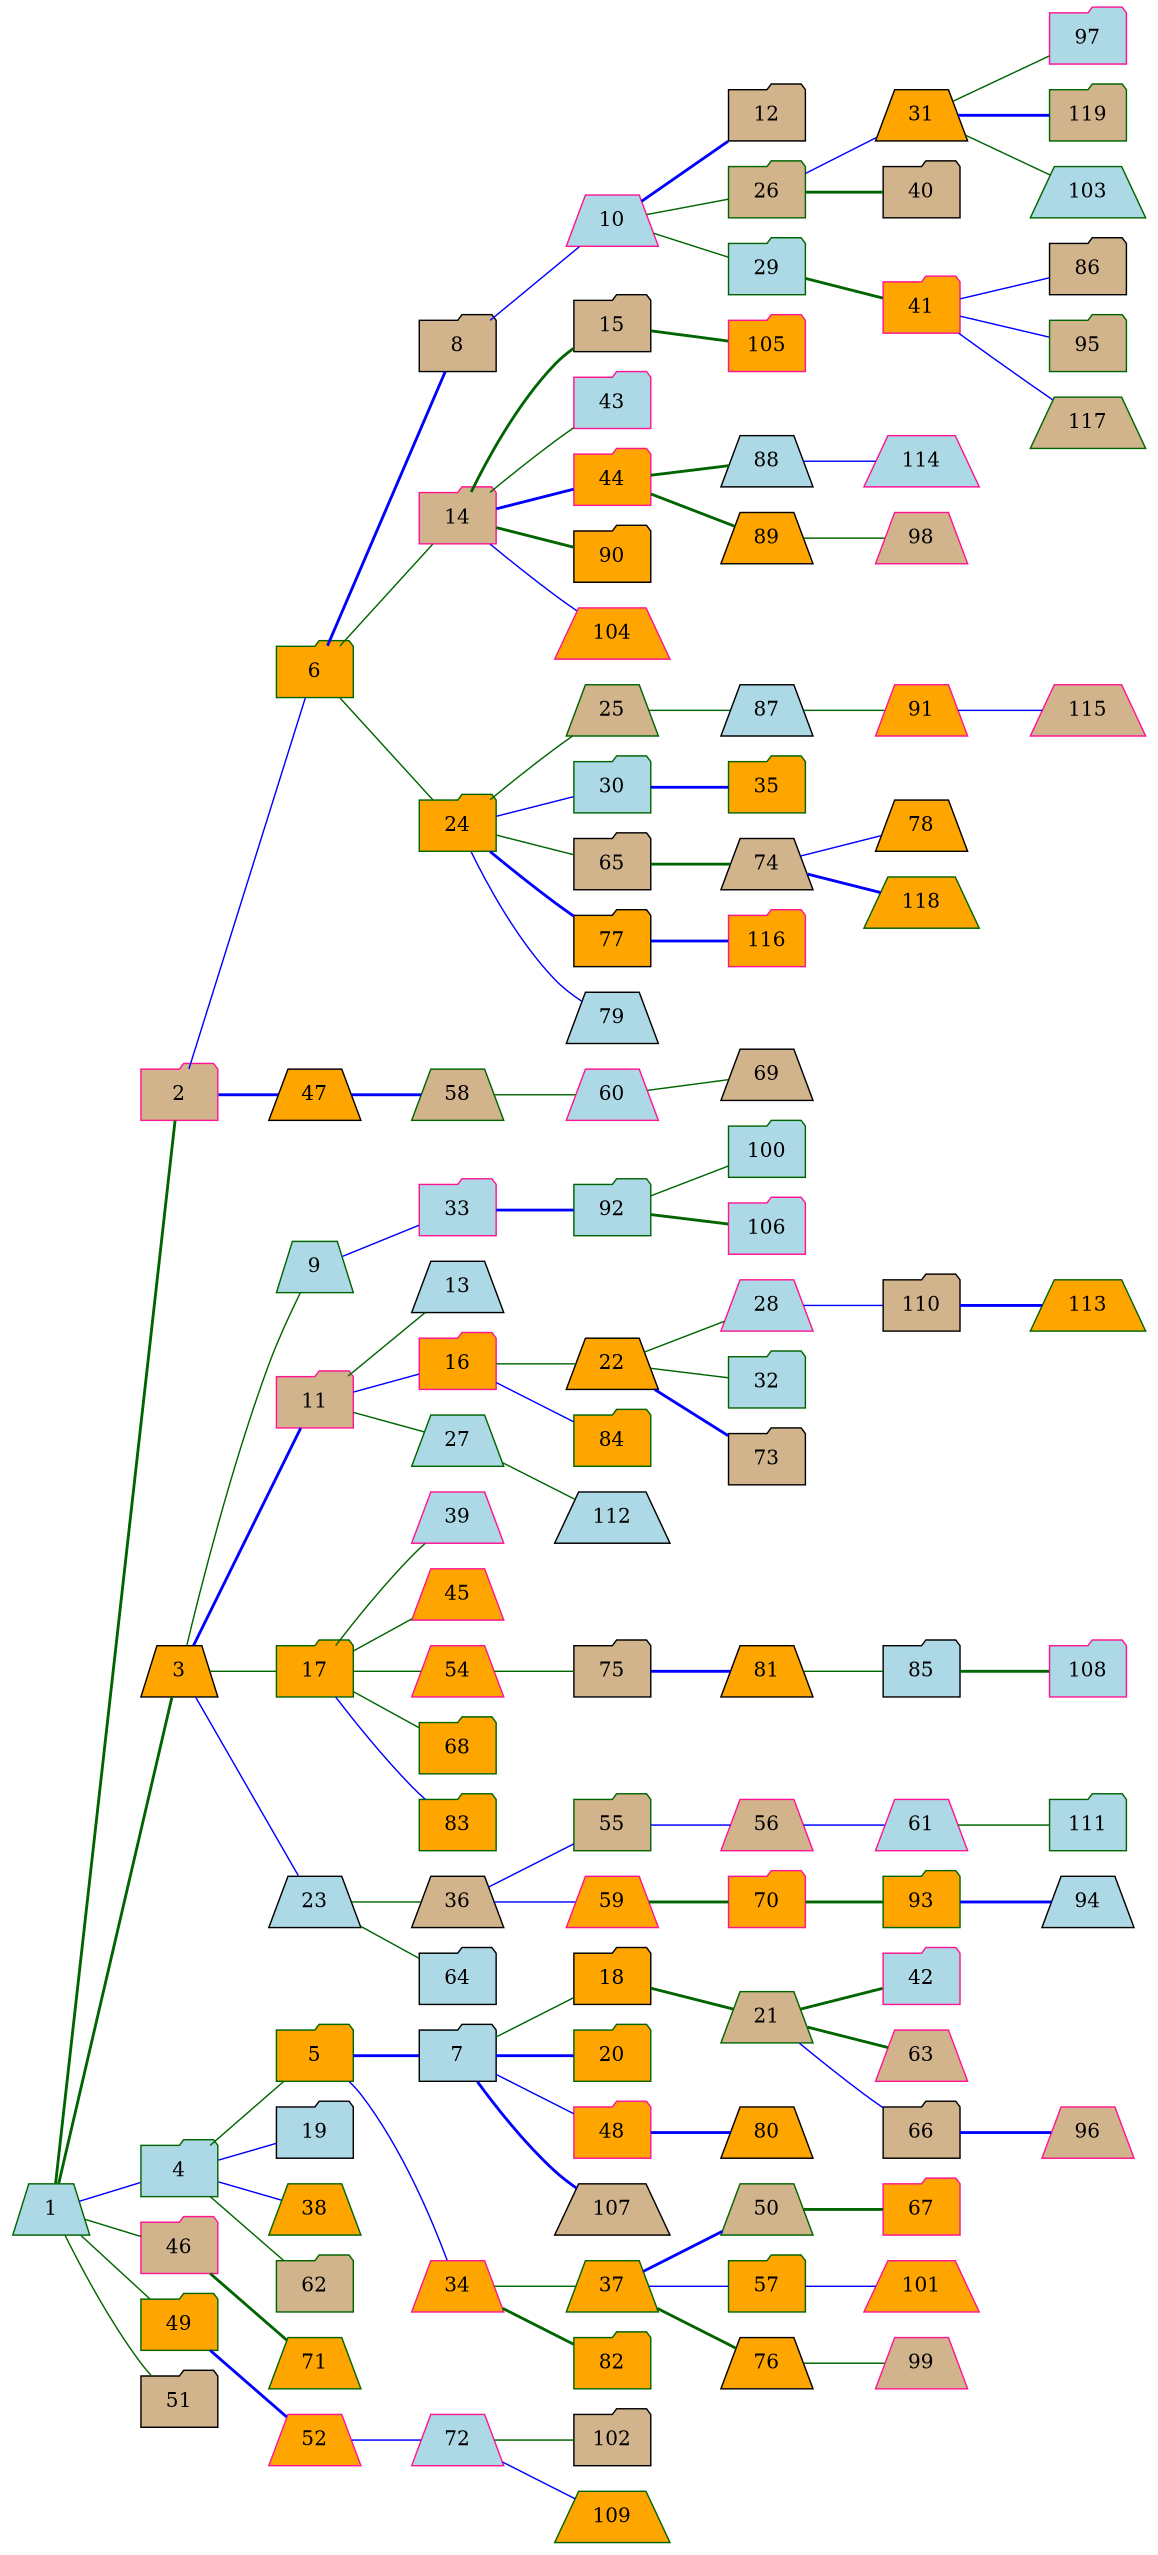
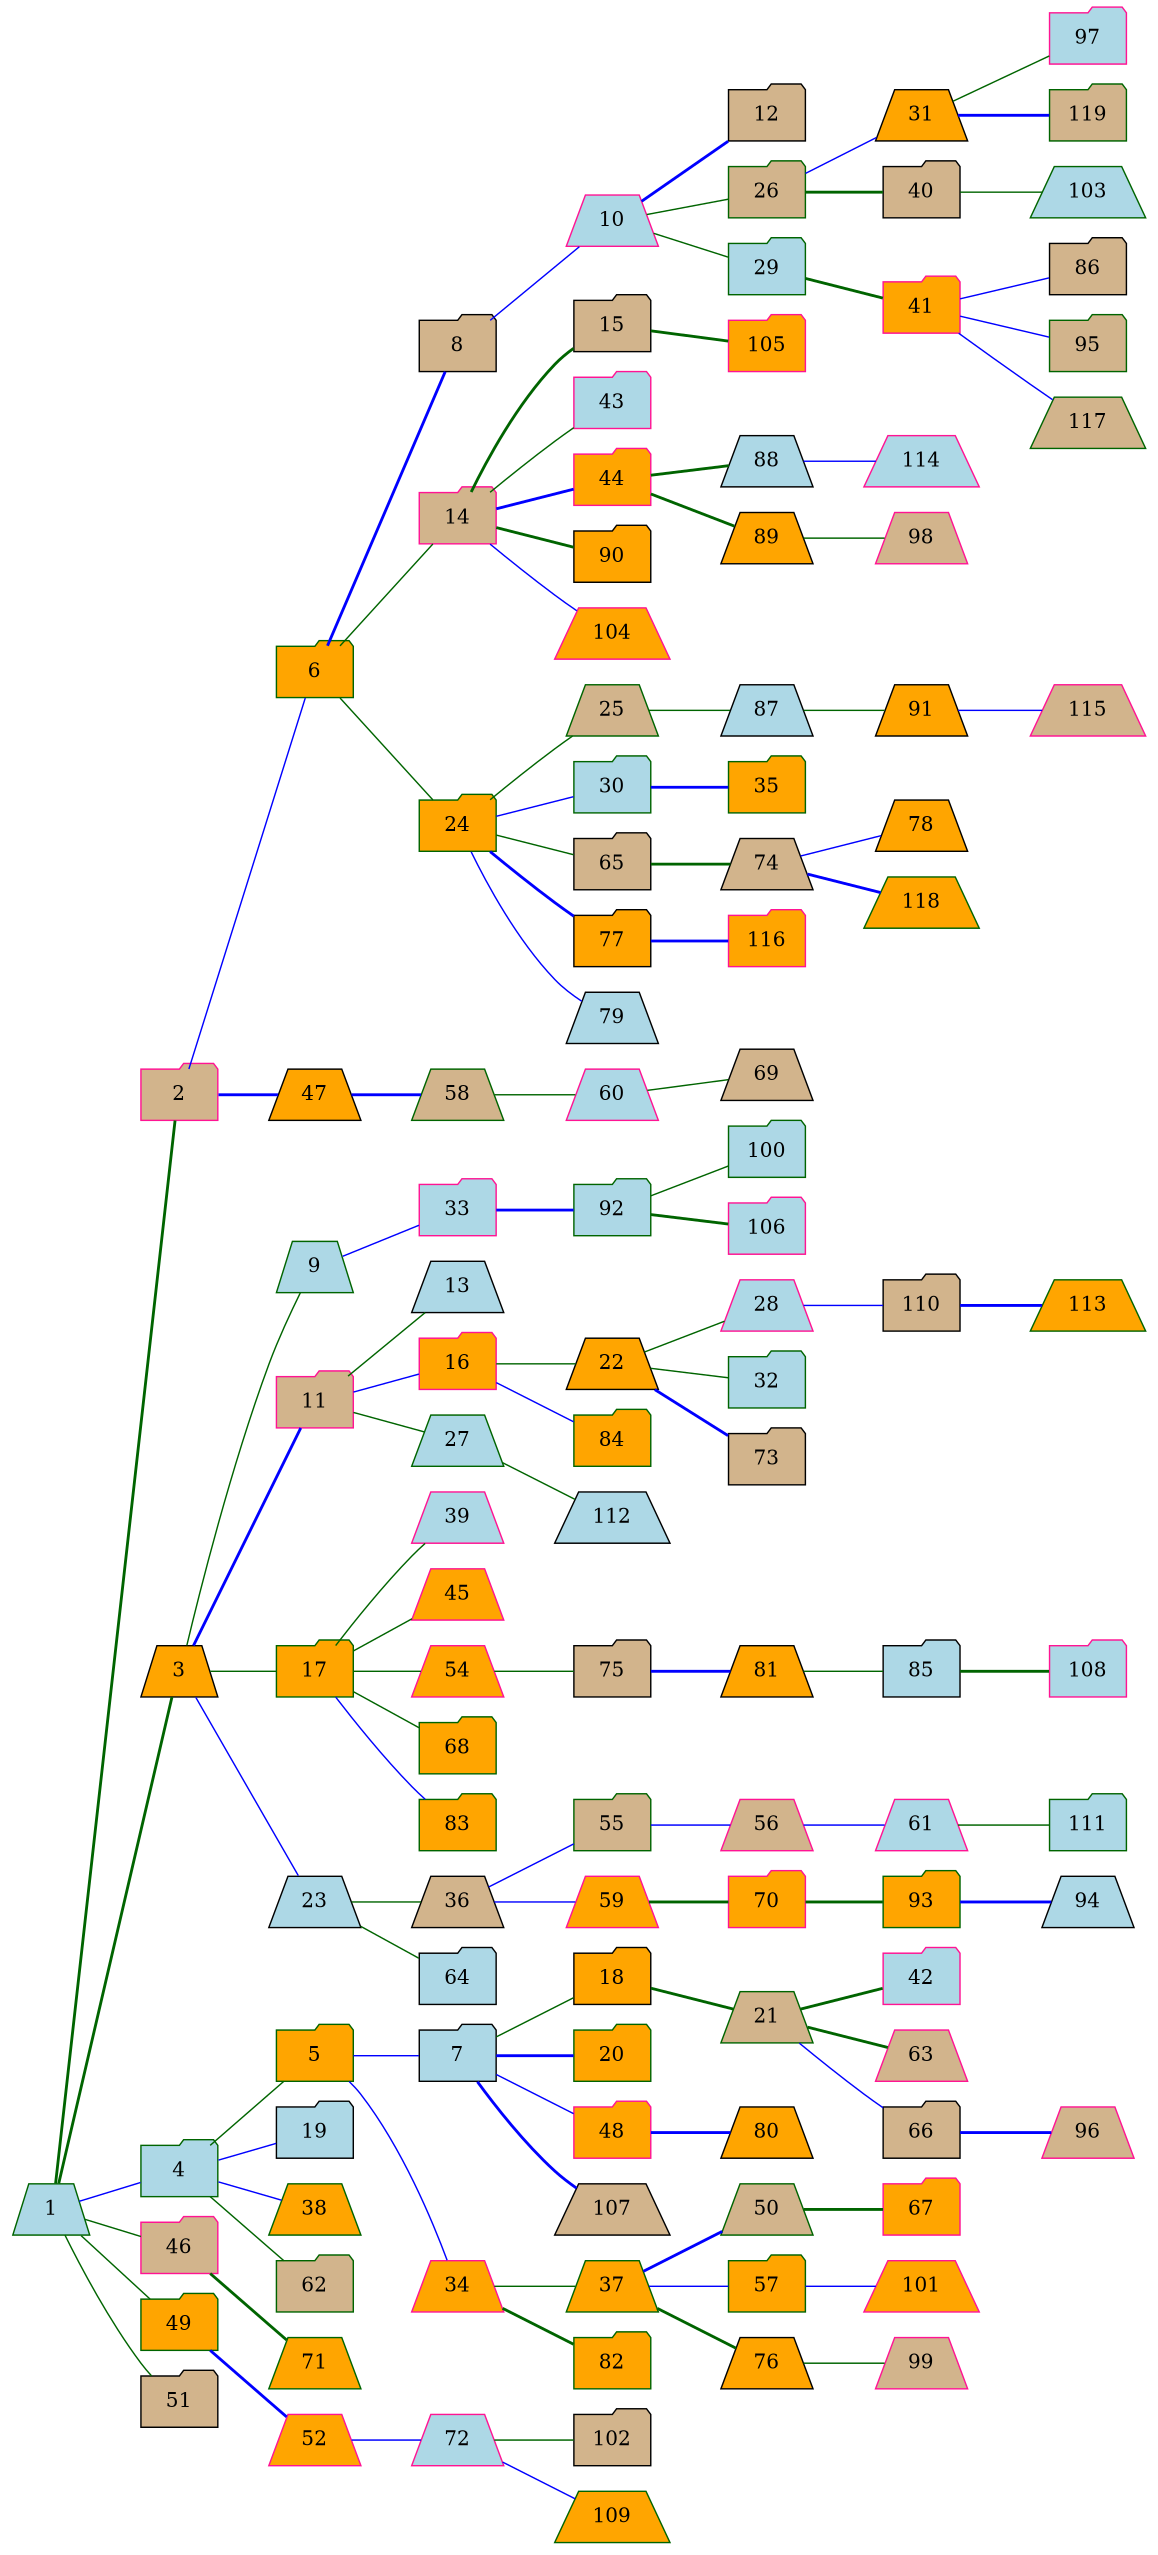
(1008, 155) -> (1001, 192)
(922, 710) -> (922, 710)
(386, 2056) -> (386, 2056)
